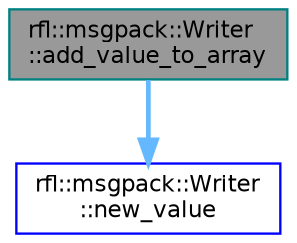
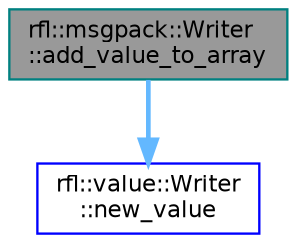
(148, 199) -> (148, 199)
